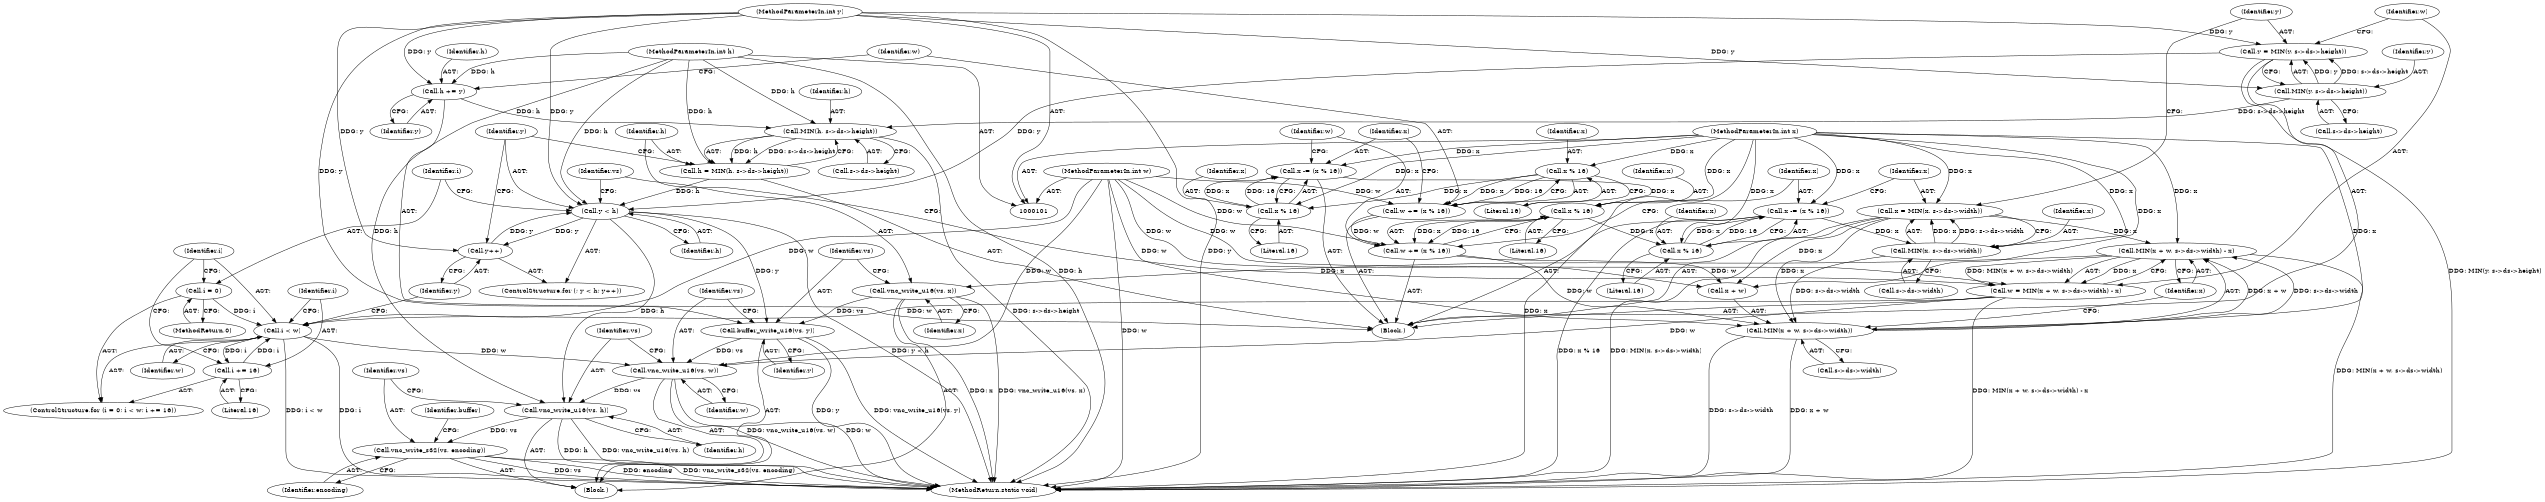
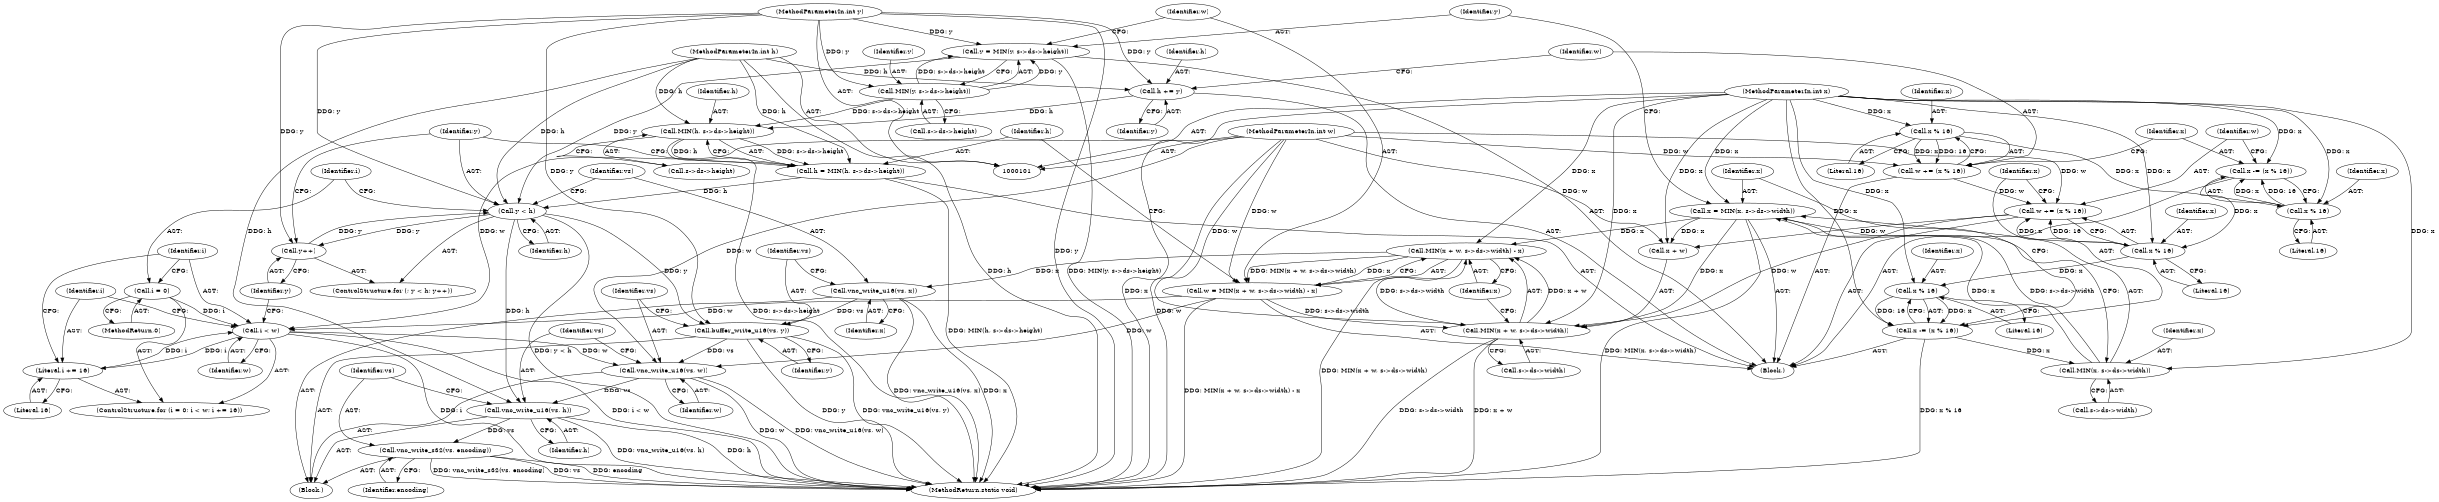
(1815, 271) -> (1371, 323)
none -> (946, 328)
(237, 371) -> (63, 371)
(453, 411) -> none
